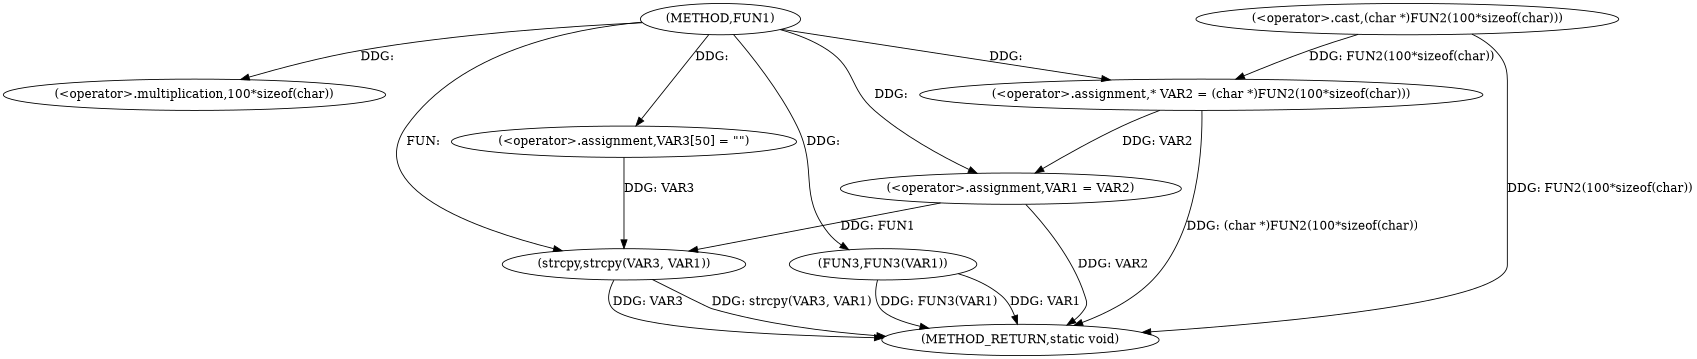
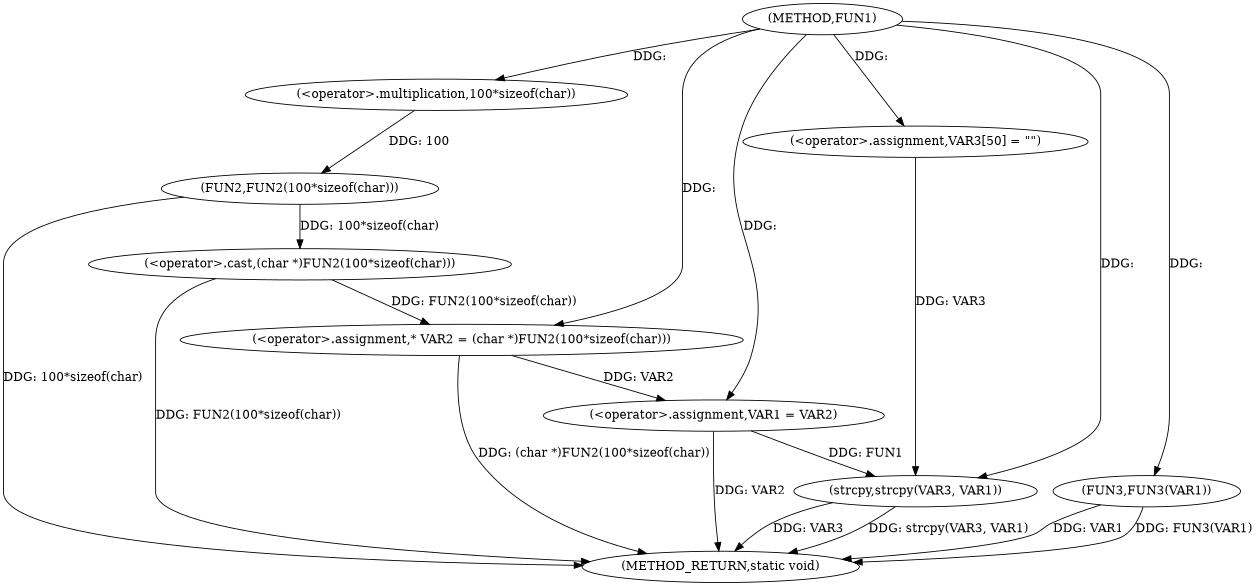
(425, 142) -> (1119, 264)
none -> (300, 189)
